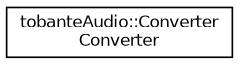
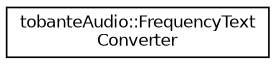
(120, 32) -> (138, 32)
